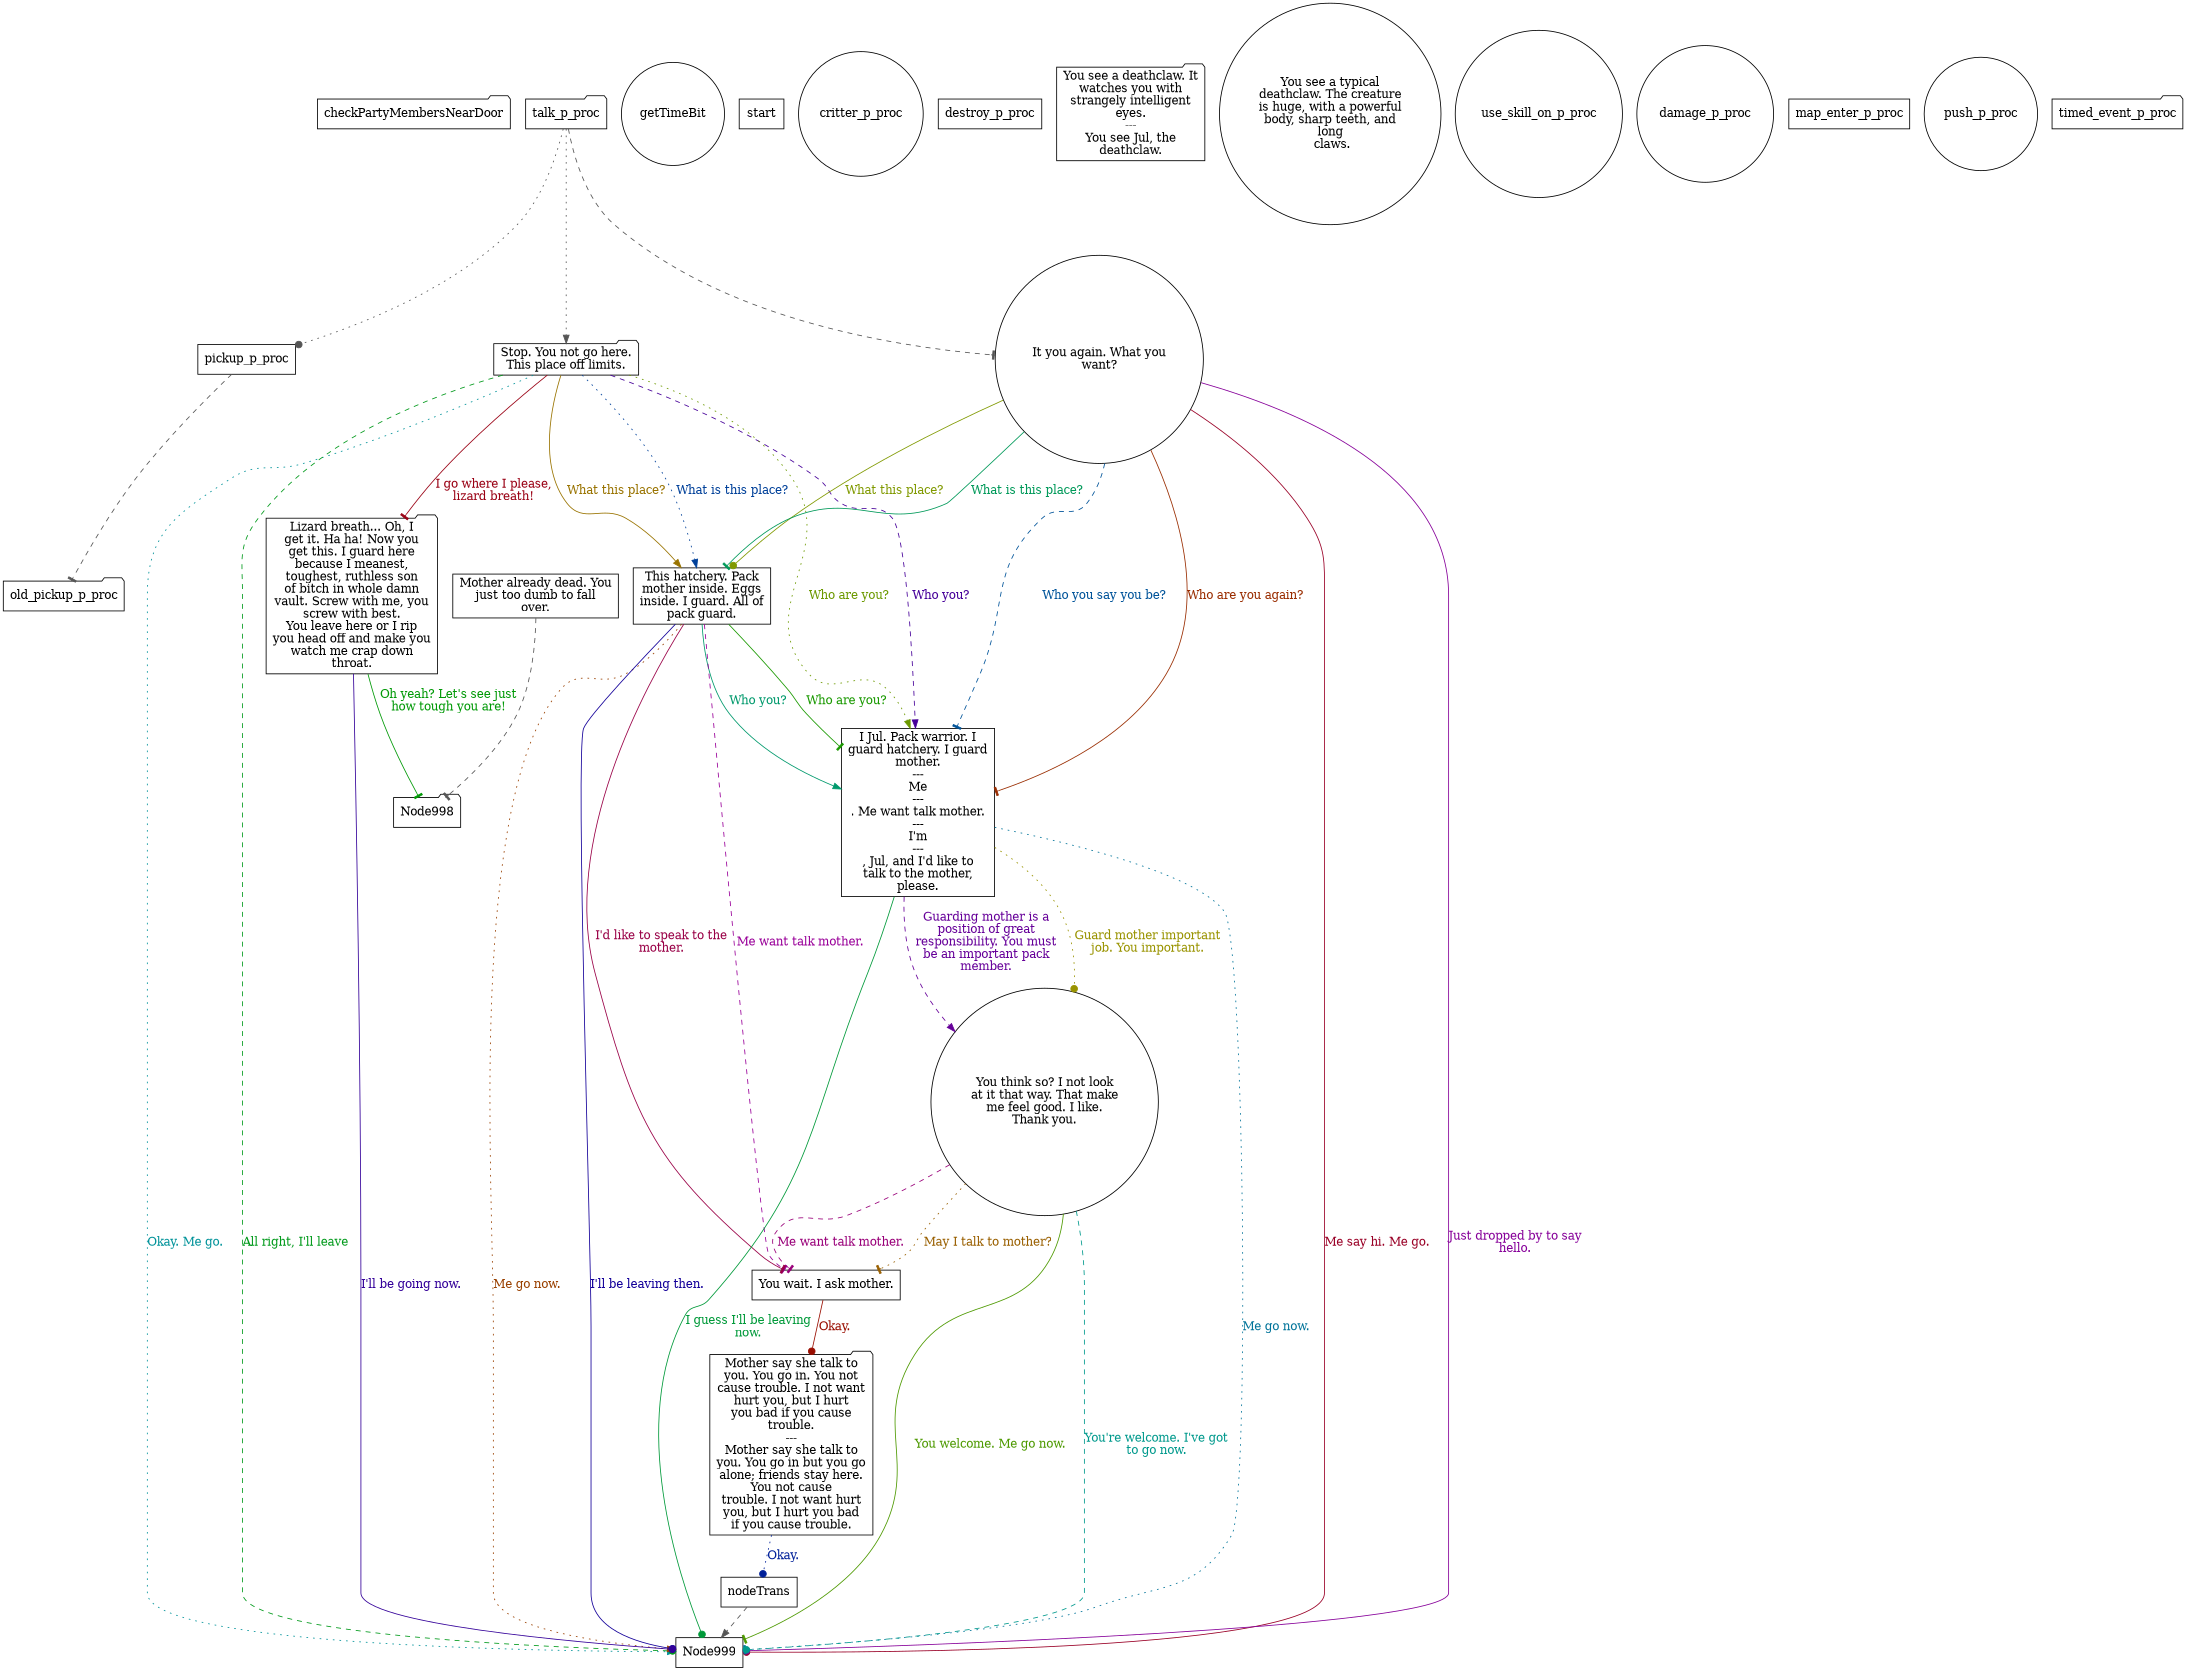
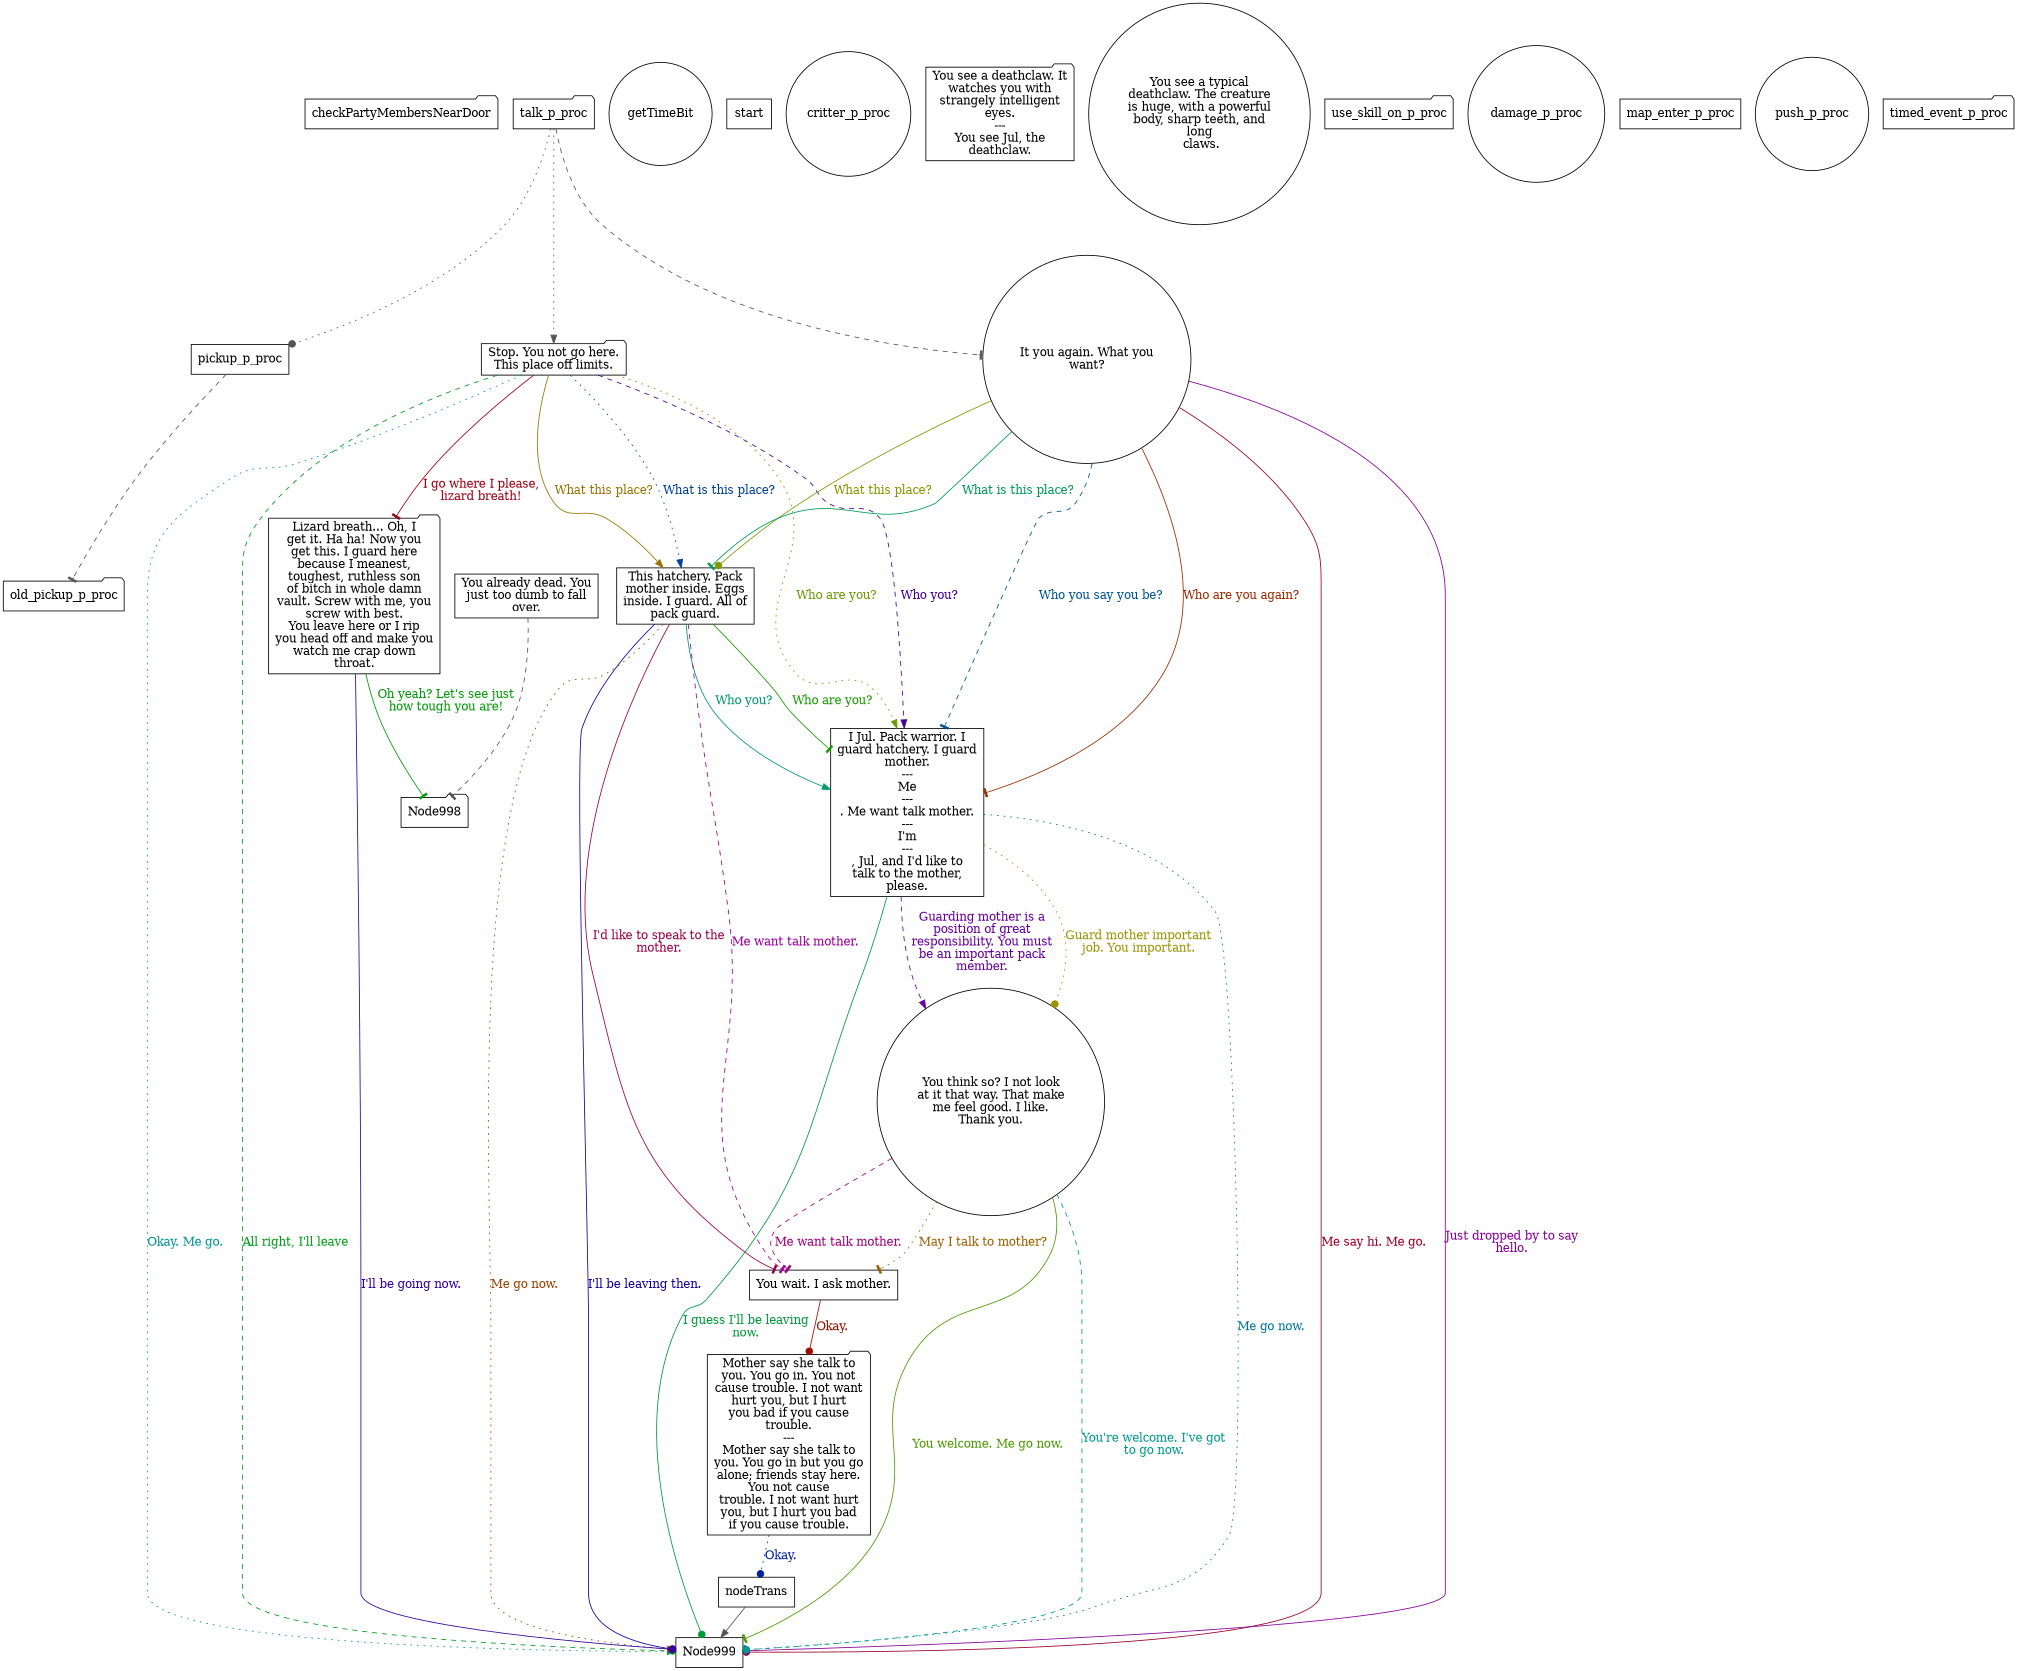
(990, 114) -> none
(1539, 114) -> (1389, 114)
(536, 596) -> (526, 596)
(737, 1619) -> (736, 1619)
